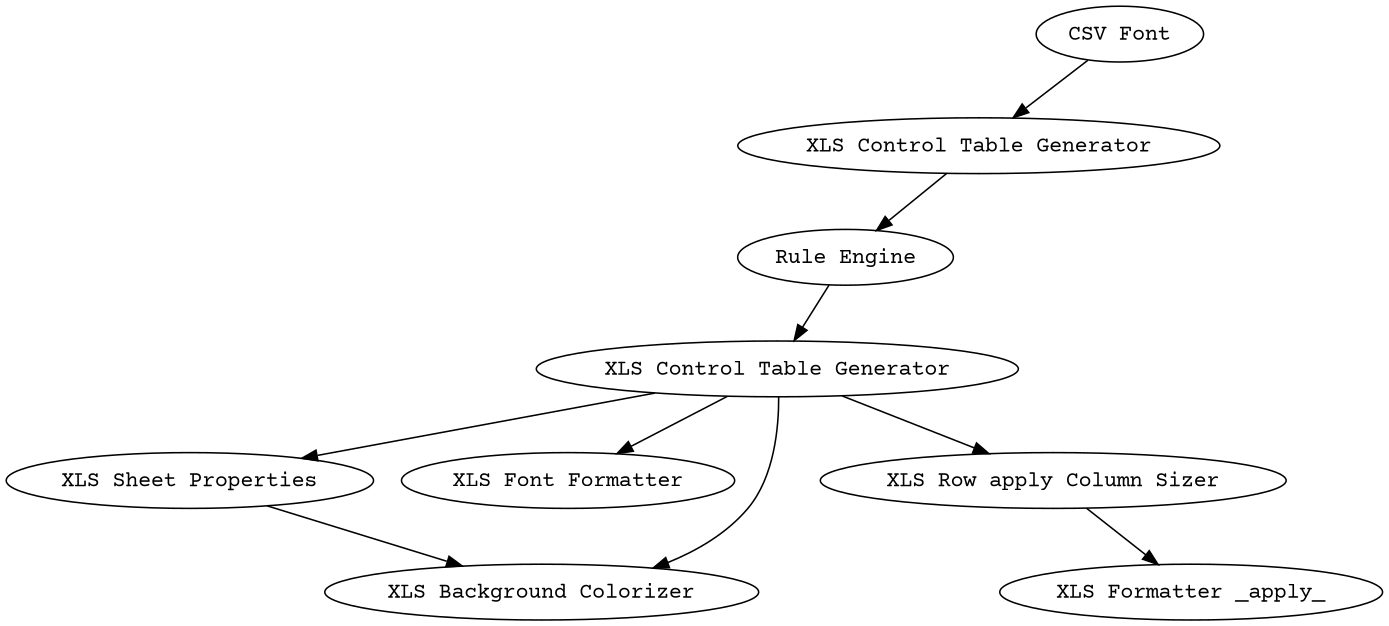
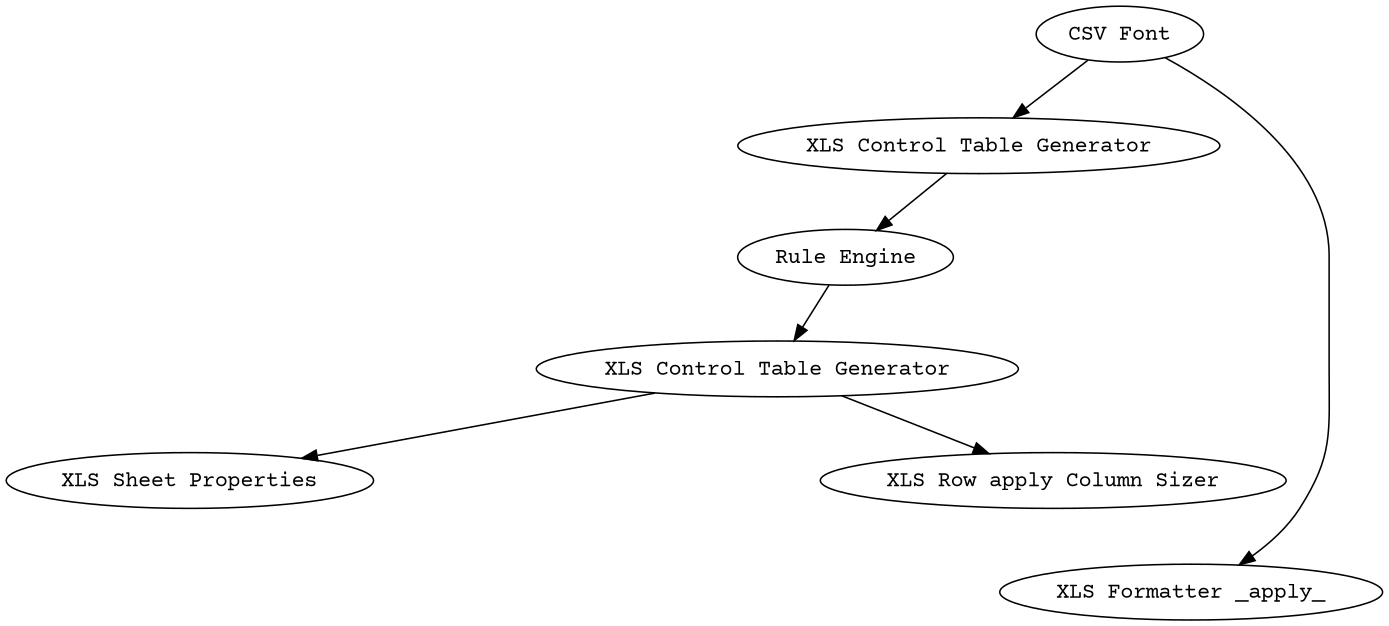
(568, 480) -> none
(1116, 532) -> (1329, 285)
(542, 592) -> none
